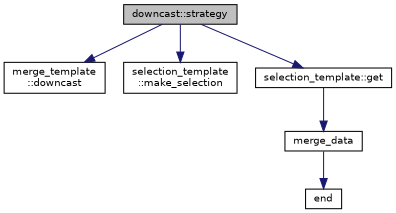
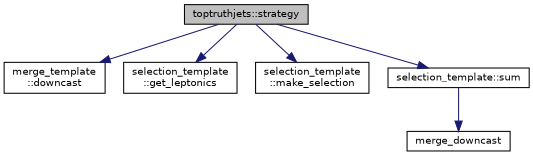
(180, 14) -> (246, 14)
none -> (180, 78)
(324, 78) -> (459, 78)
(324, 141) -> (459, 141)
(324, 199) -> none
